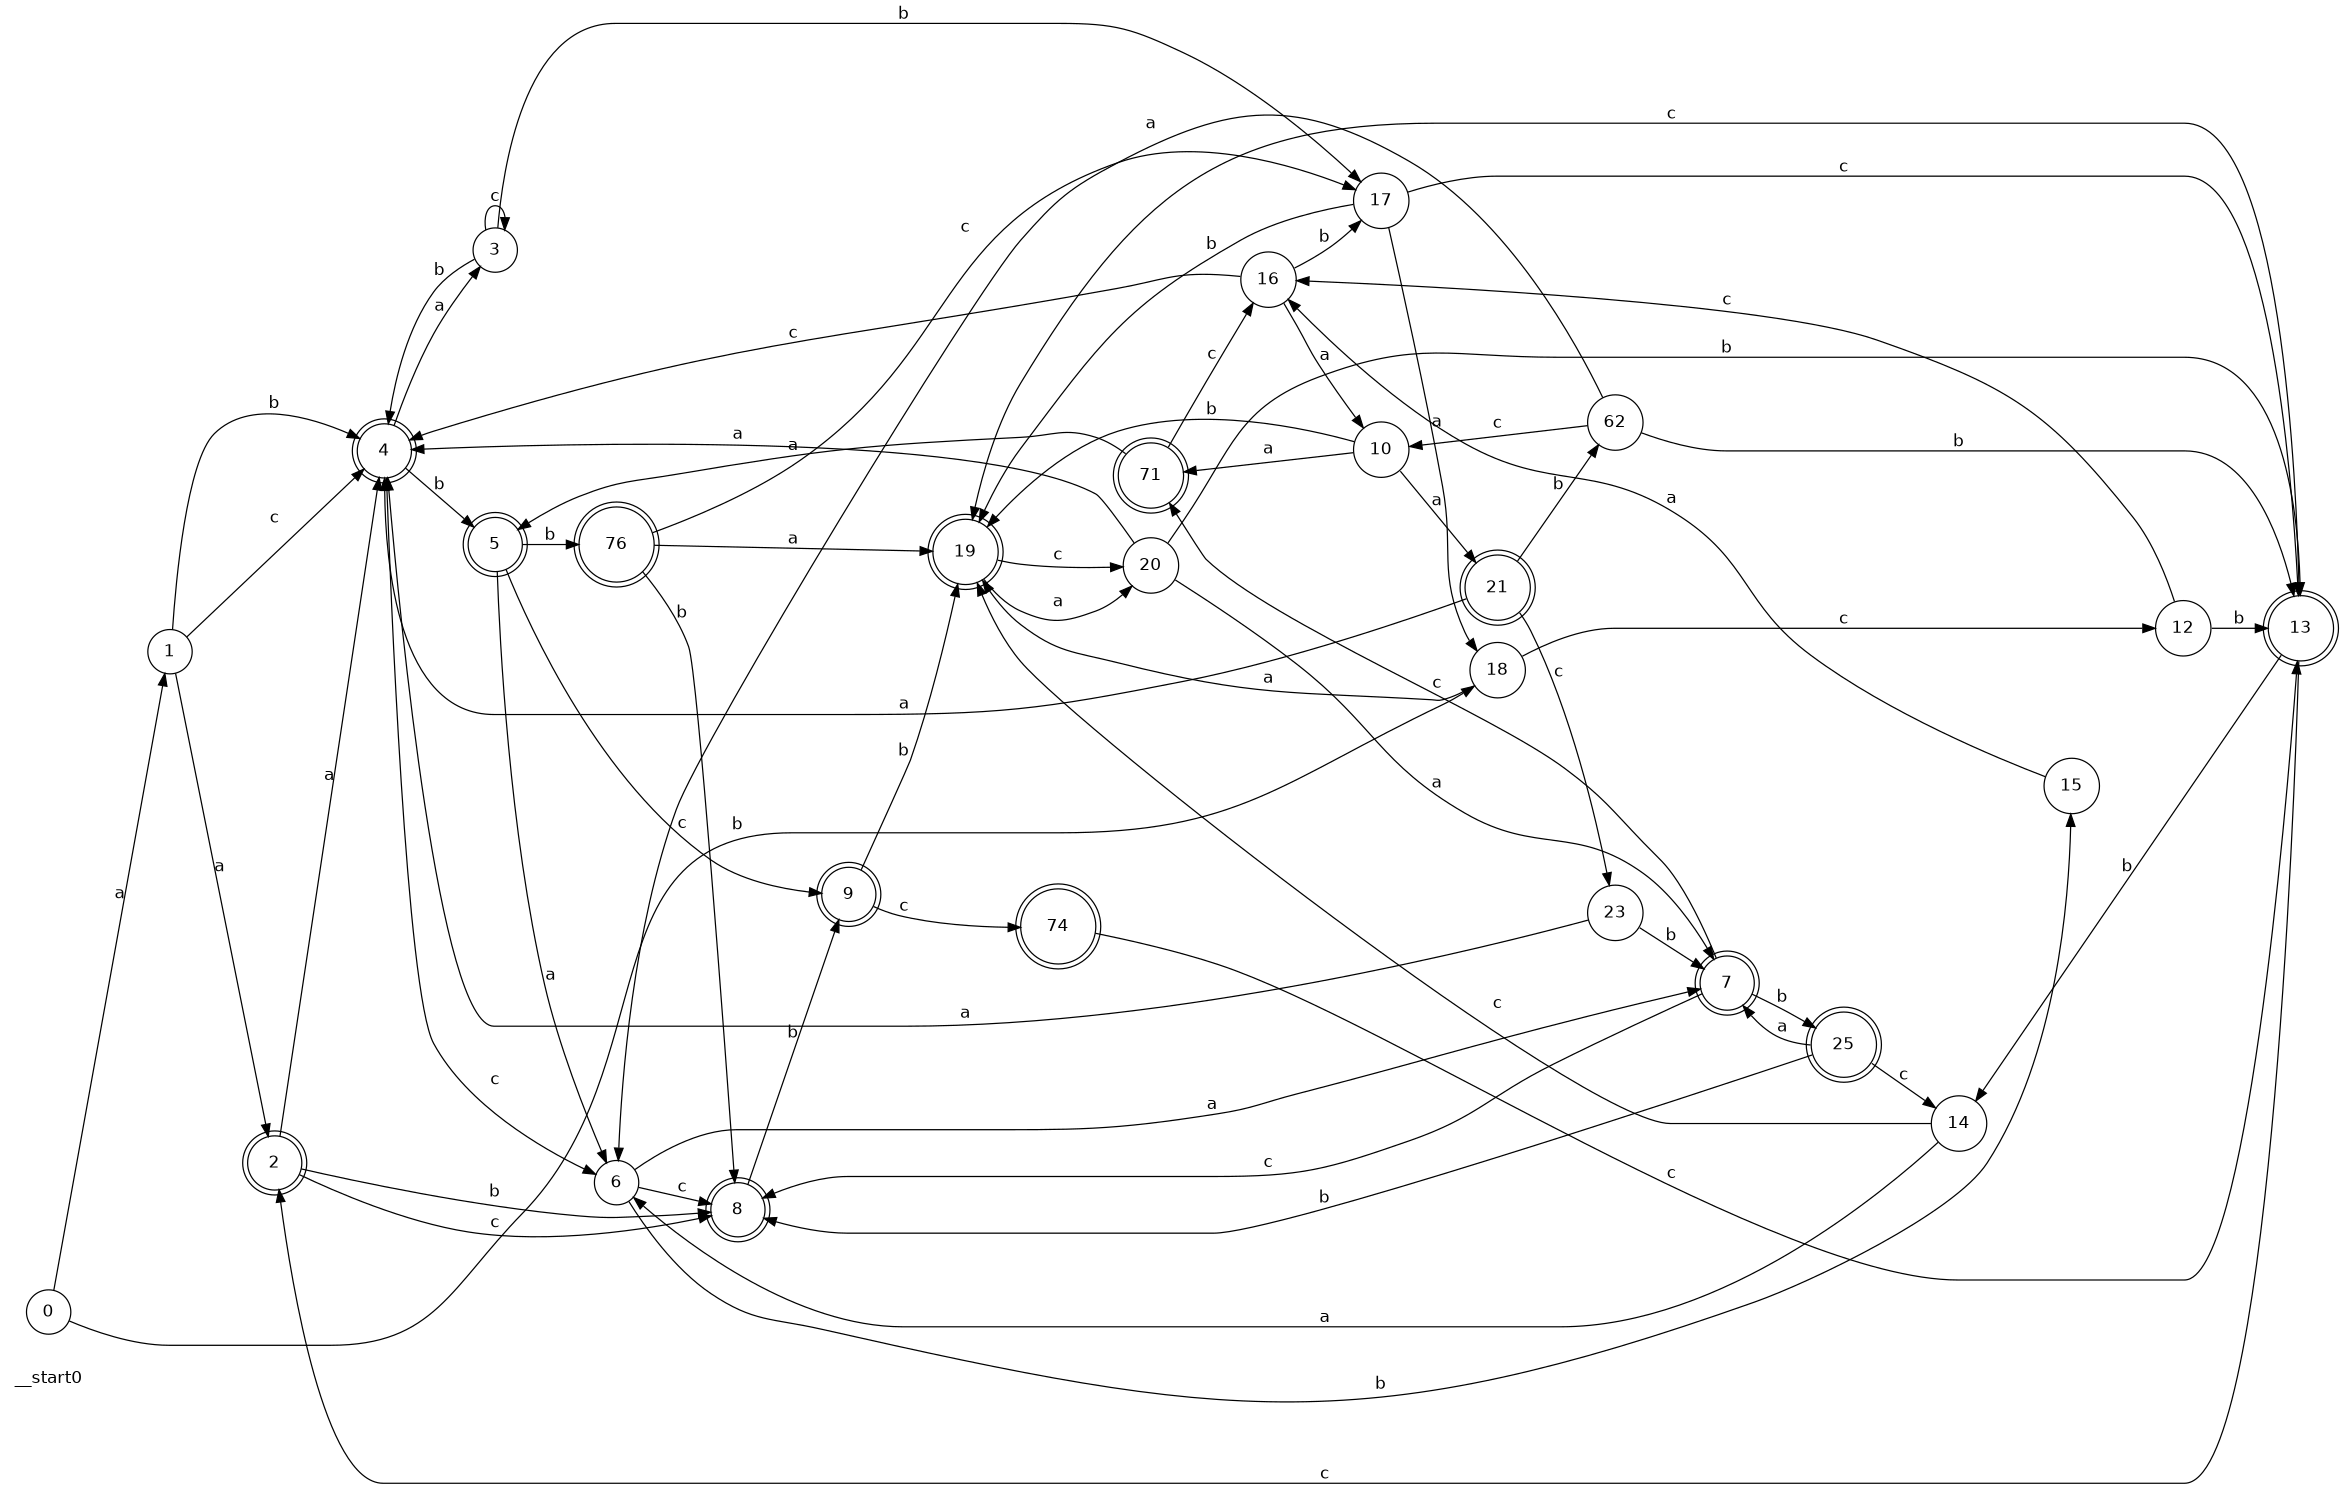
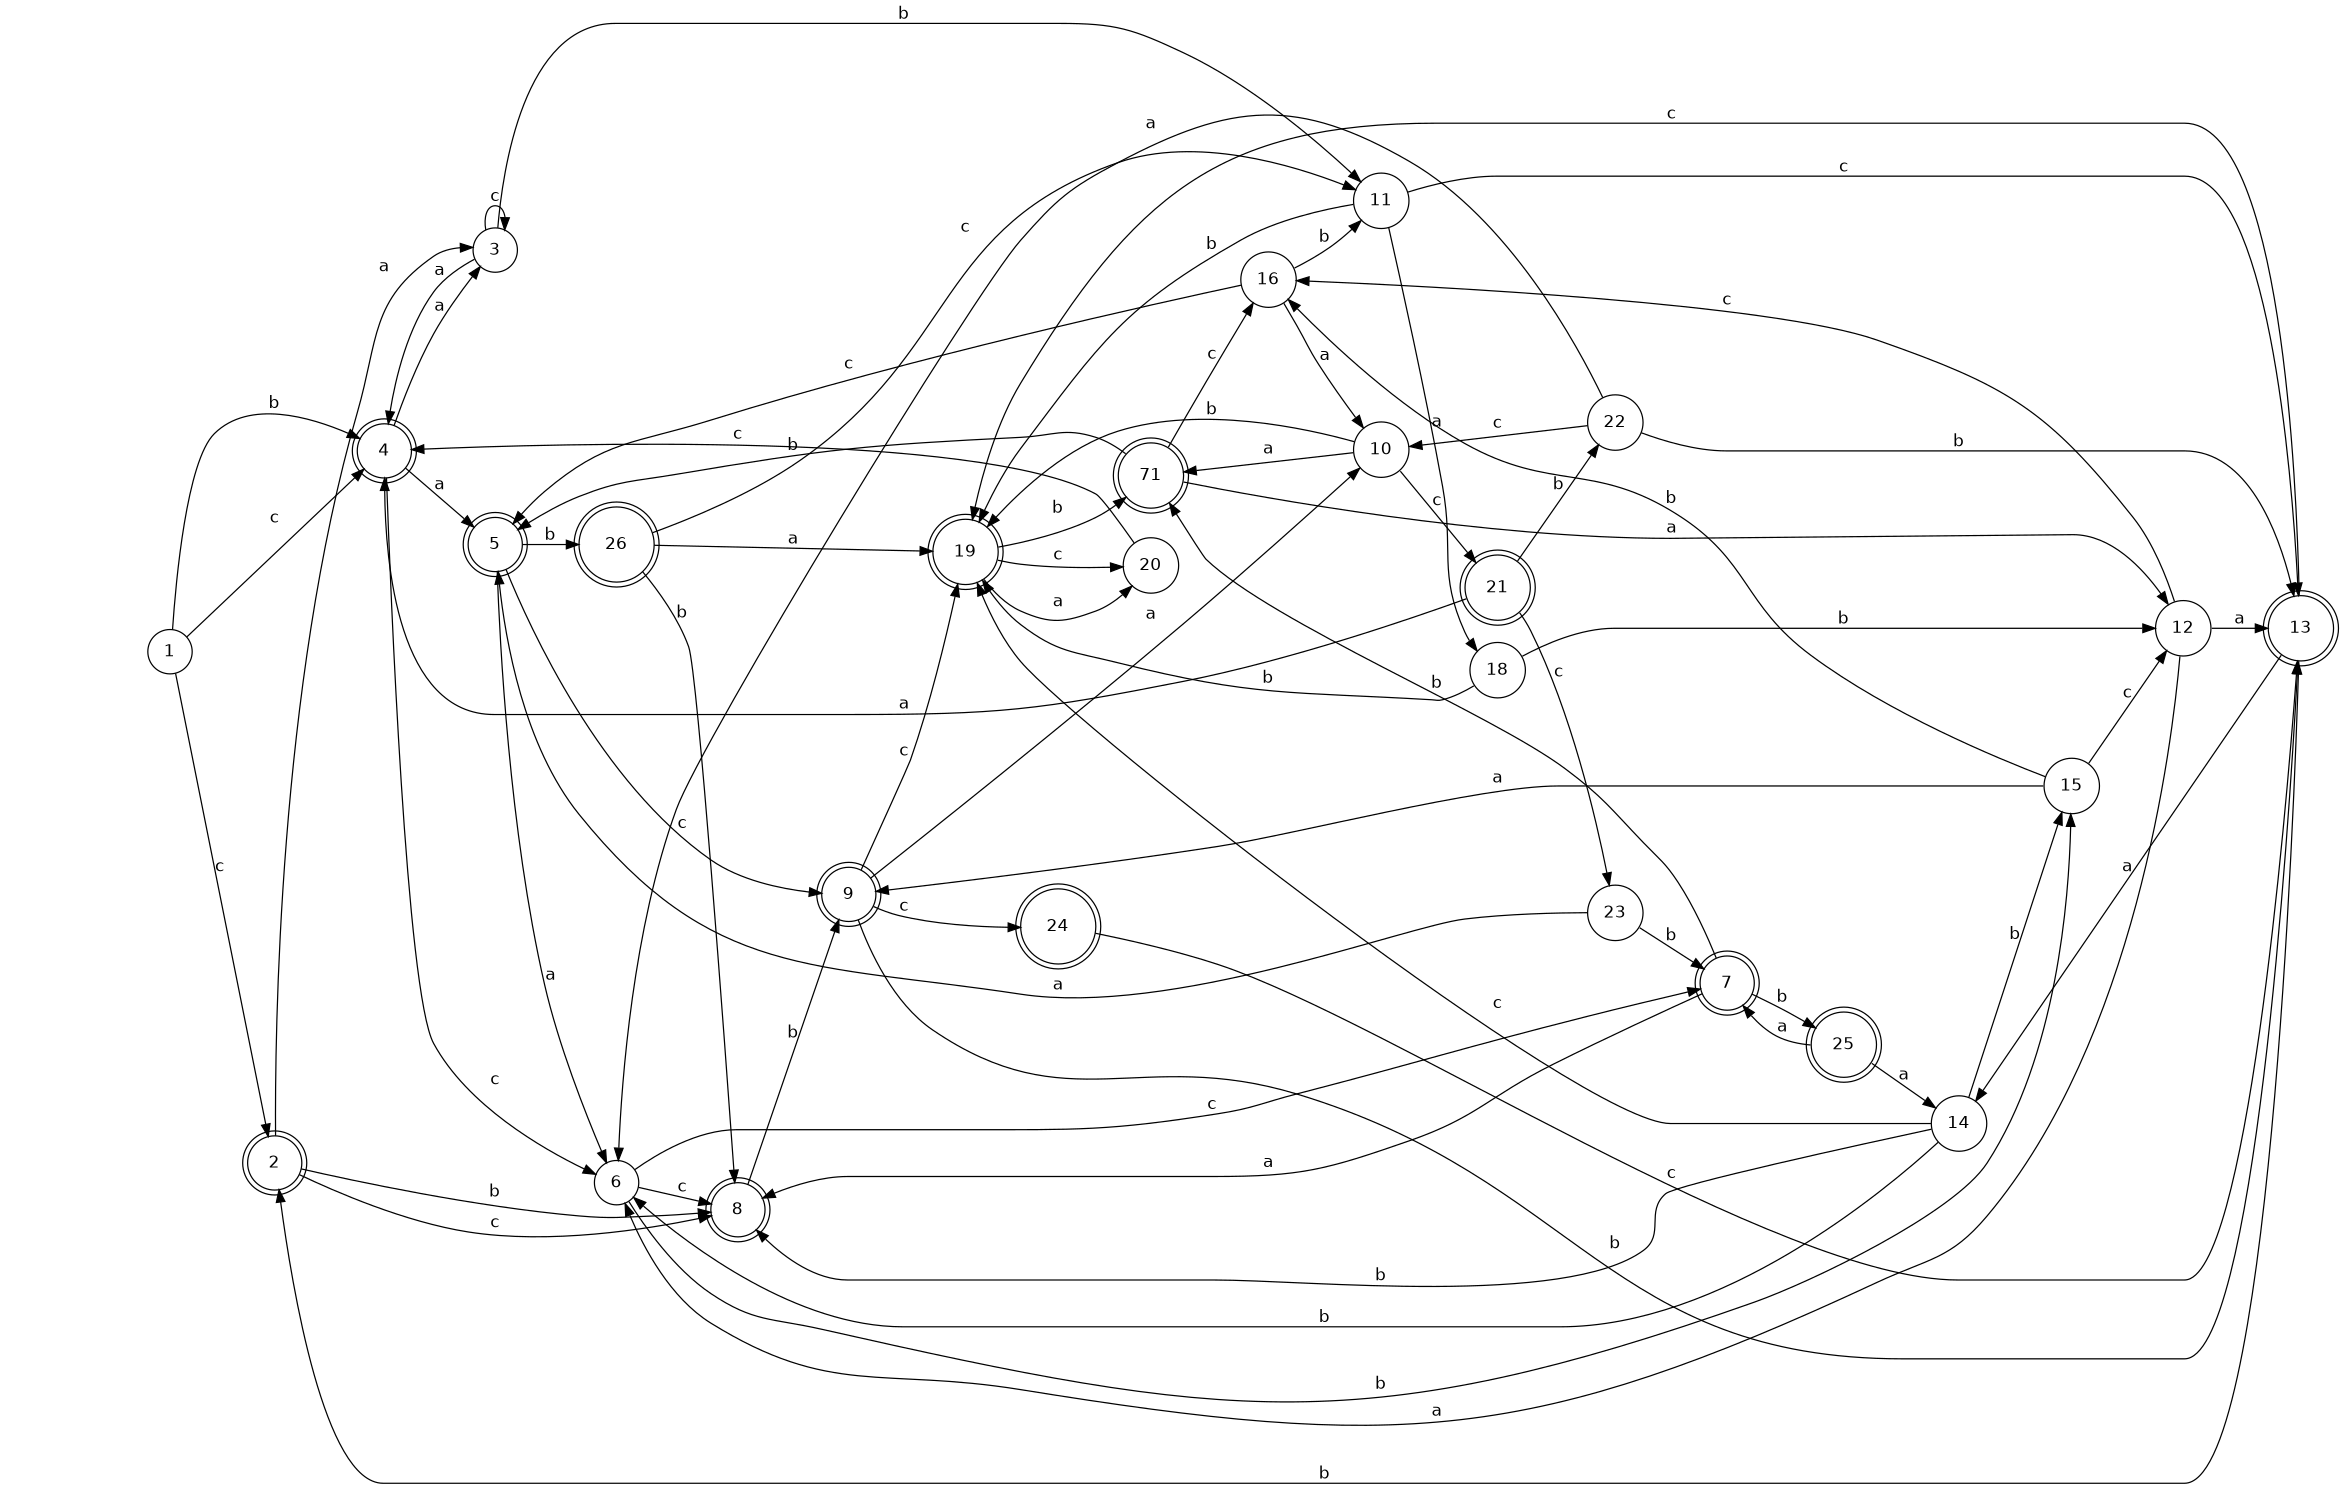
(1381, 201) -> (1381, 201)
(440, 270) -> (440, 270)
(828, 337) -> (870, 374)
(1774, 357) -> (1804, 1351)
(1615, 423) -> (1615, 423)
(738, 434) -> (738, 434)
(793, 445) -> (793, 445)
(440, 485) -> (440, 485)
(1672, 498) -> (1672, 498)
(1437, 501) -> (1437, 501)
none -> (1059, 532)
none -> (1681, 538)
(617, 545) -> (617, 545)
(1844, 619) -> (1844, 619)
(2240, 619) -> (2240, 619)
(1269, 678) -> (1269, 678)
none -> (1114, 682)
(1437, 683) -> (1437, 683)
none -> (2124, 712)
(904, 751) -> (904, 751)
(1430, 790) -> none
none -> (1462, 797)
(329, 813) -> (306, 668)
(220, 867) -> (220, 867)
(2128, 867) -> (2128, 867)
(1058, 926) -> (1058, 926)
none -> (2013, 961)
(769, 1026) -> (939, 983)
(1904, 1075) -> (1904, 1075)
(1212, 1104) -> (1212, 1104)
(1269, 1162) -> (1269, 1162)
(1305, 1214) -> (1370, 1286)
(49, 1312) -> none
(1325, 1318) -> (1325, 1318)
(49, 1379) -> none
none -> (1593, 1392)
(1325, 1474) -> (1325, 1474)
